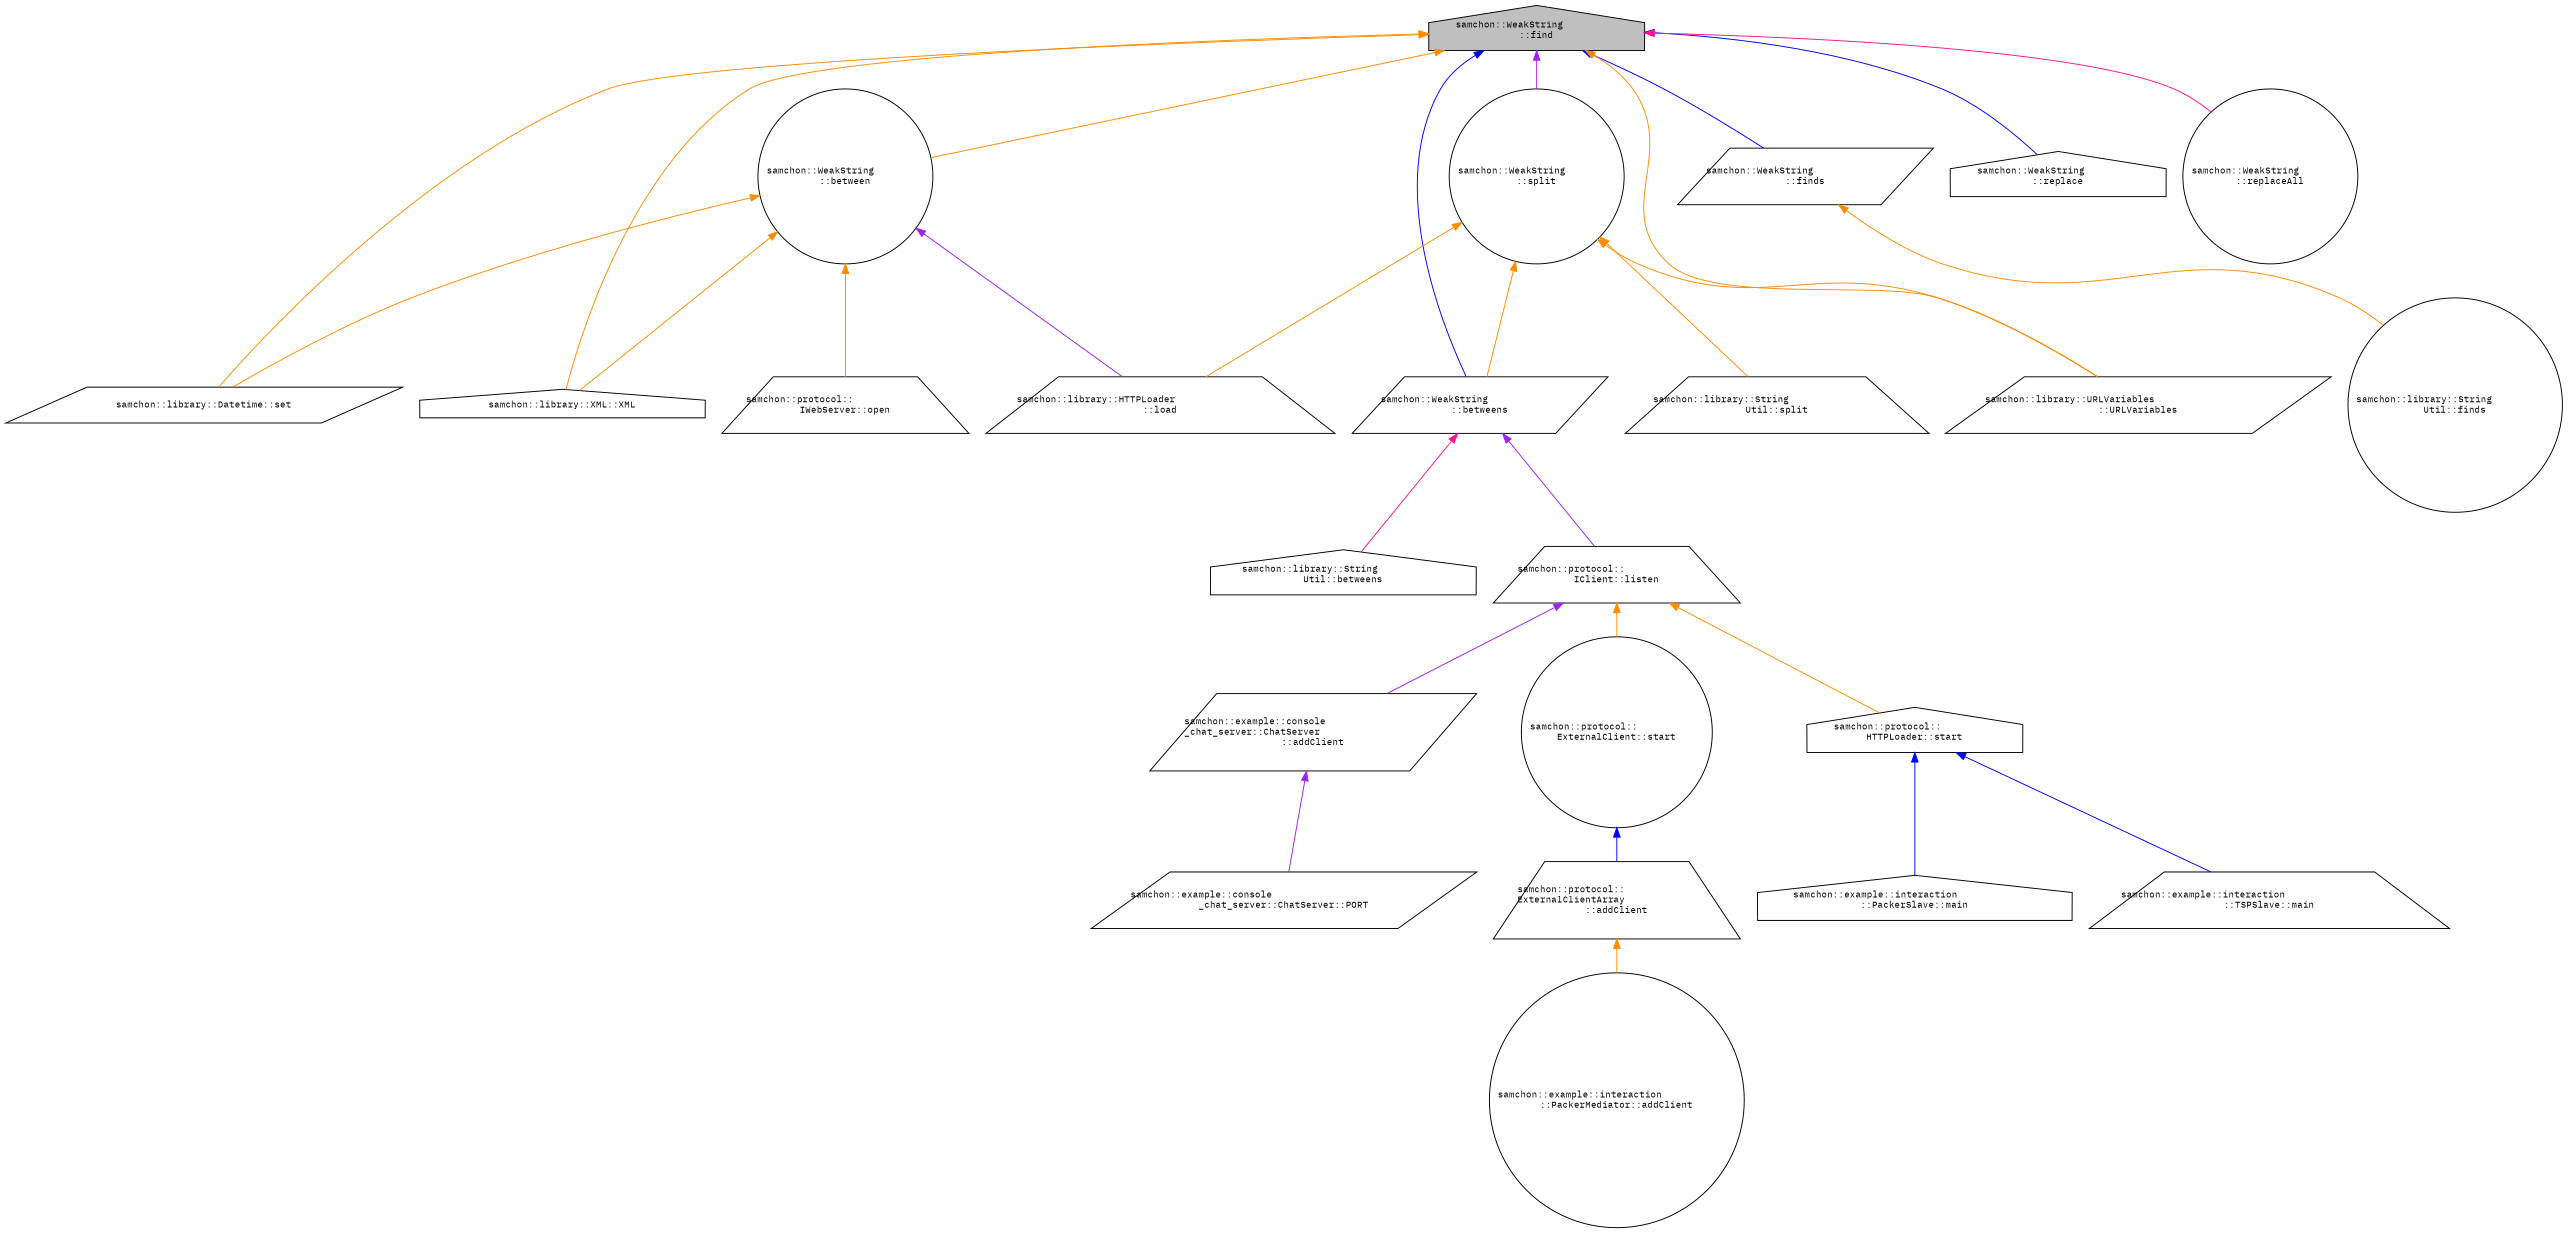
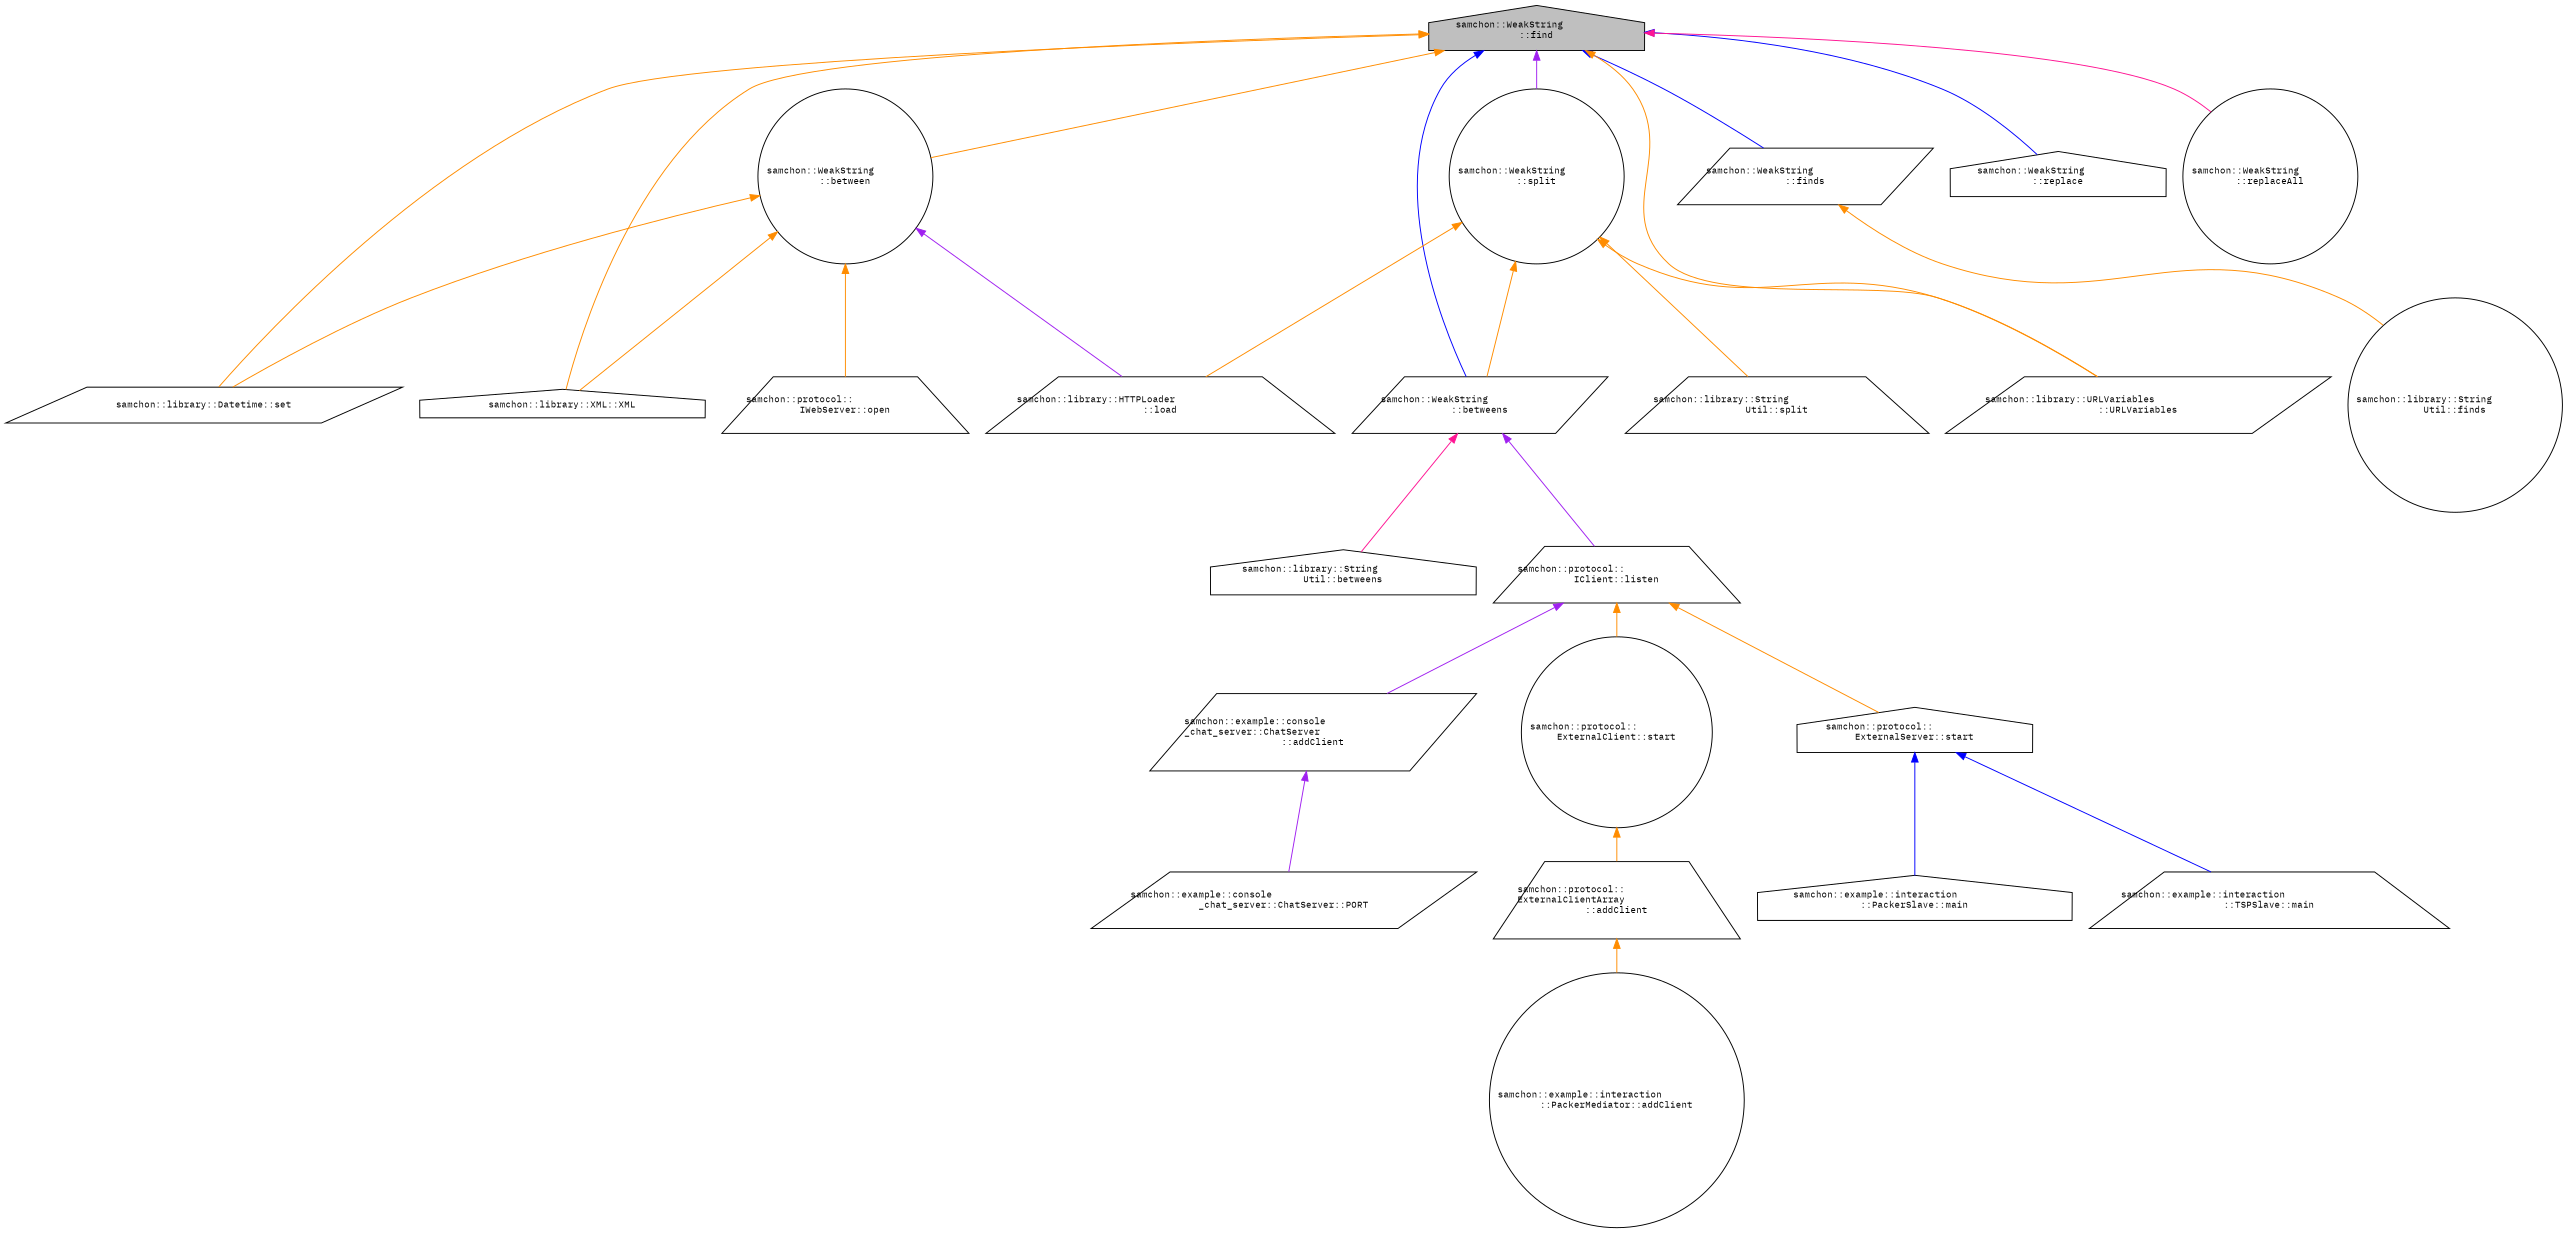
(1915, 732) -> (1915, 732)
(1617, 849) -> (1617, 849)
